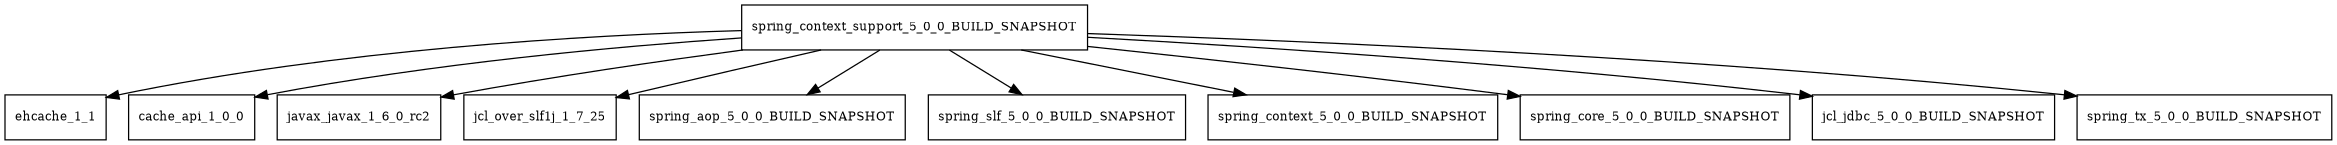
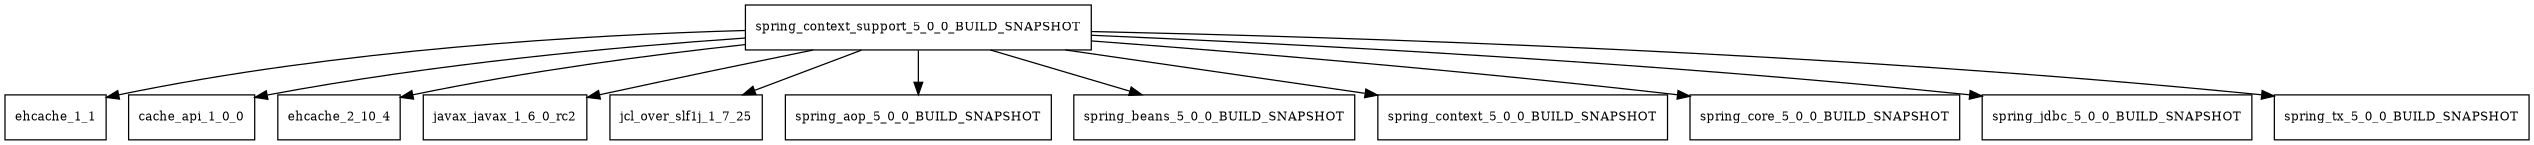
none -> (339, 117)
(1057, 117) -> (1214, 117)
(1933, 117) -> (2117, 117)
